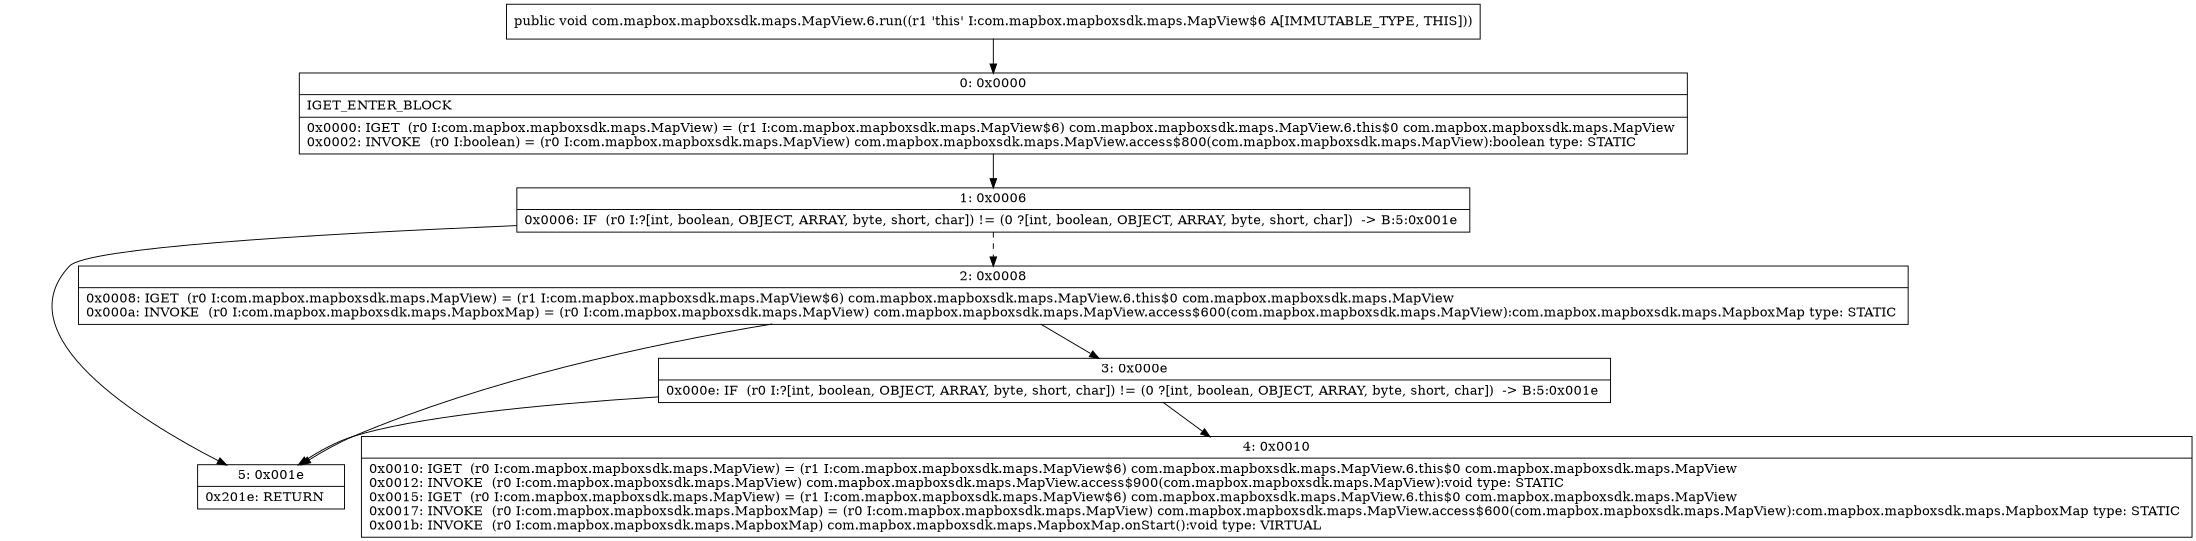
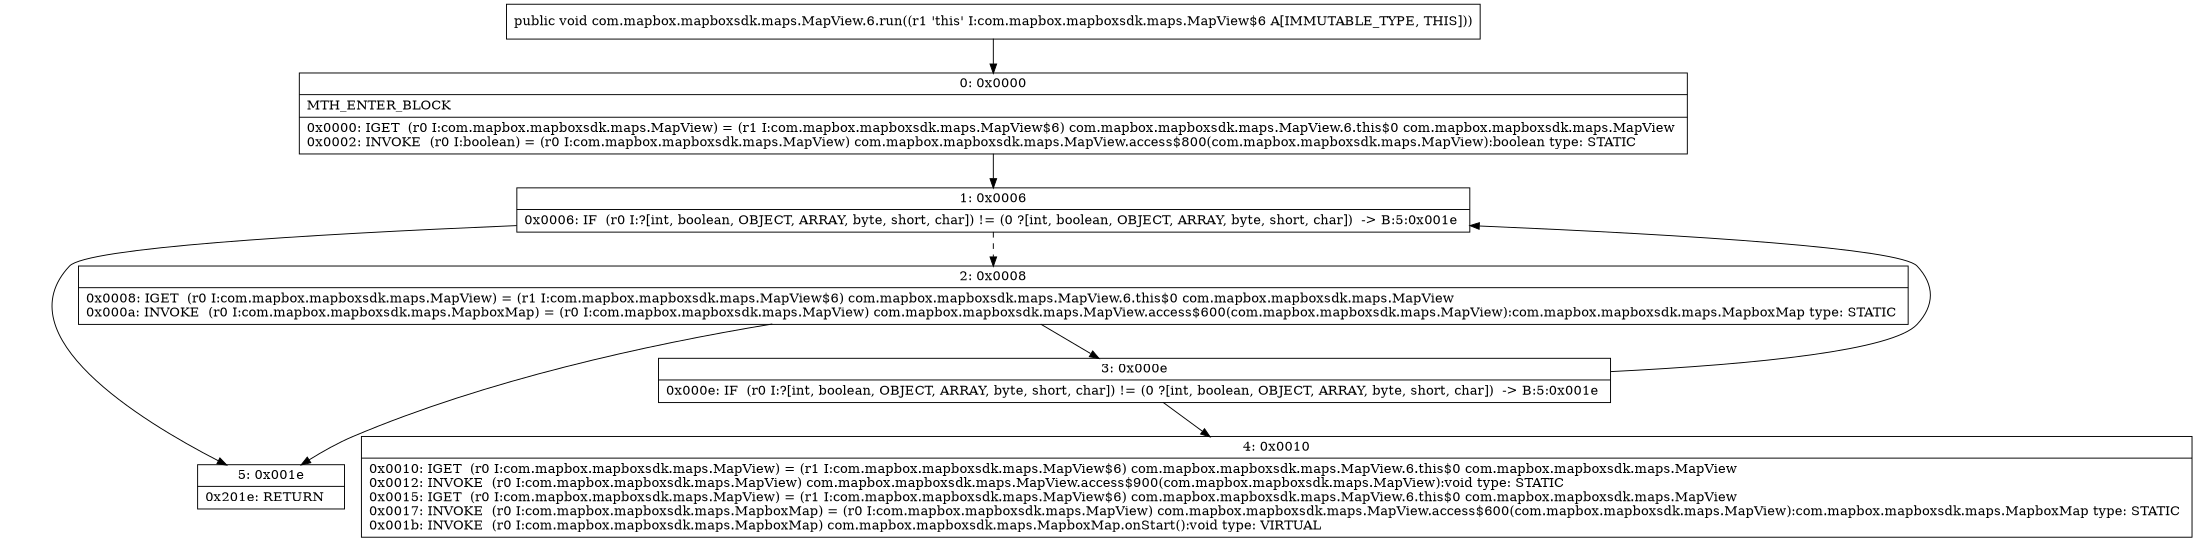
(379, 105) -> (379, 105)
(479, 413) -> (1887, 257)
